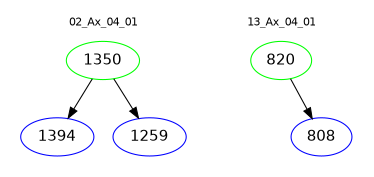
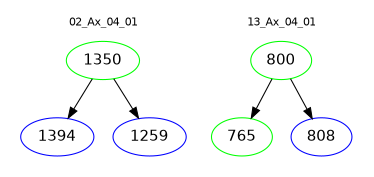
(281, 60) -> (281, 60)
none -> (242, 137)
